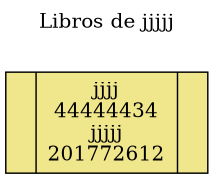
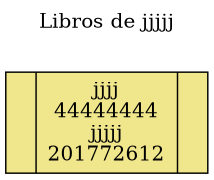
(107, 111) -> (107, 111)
